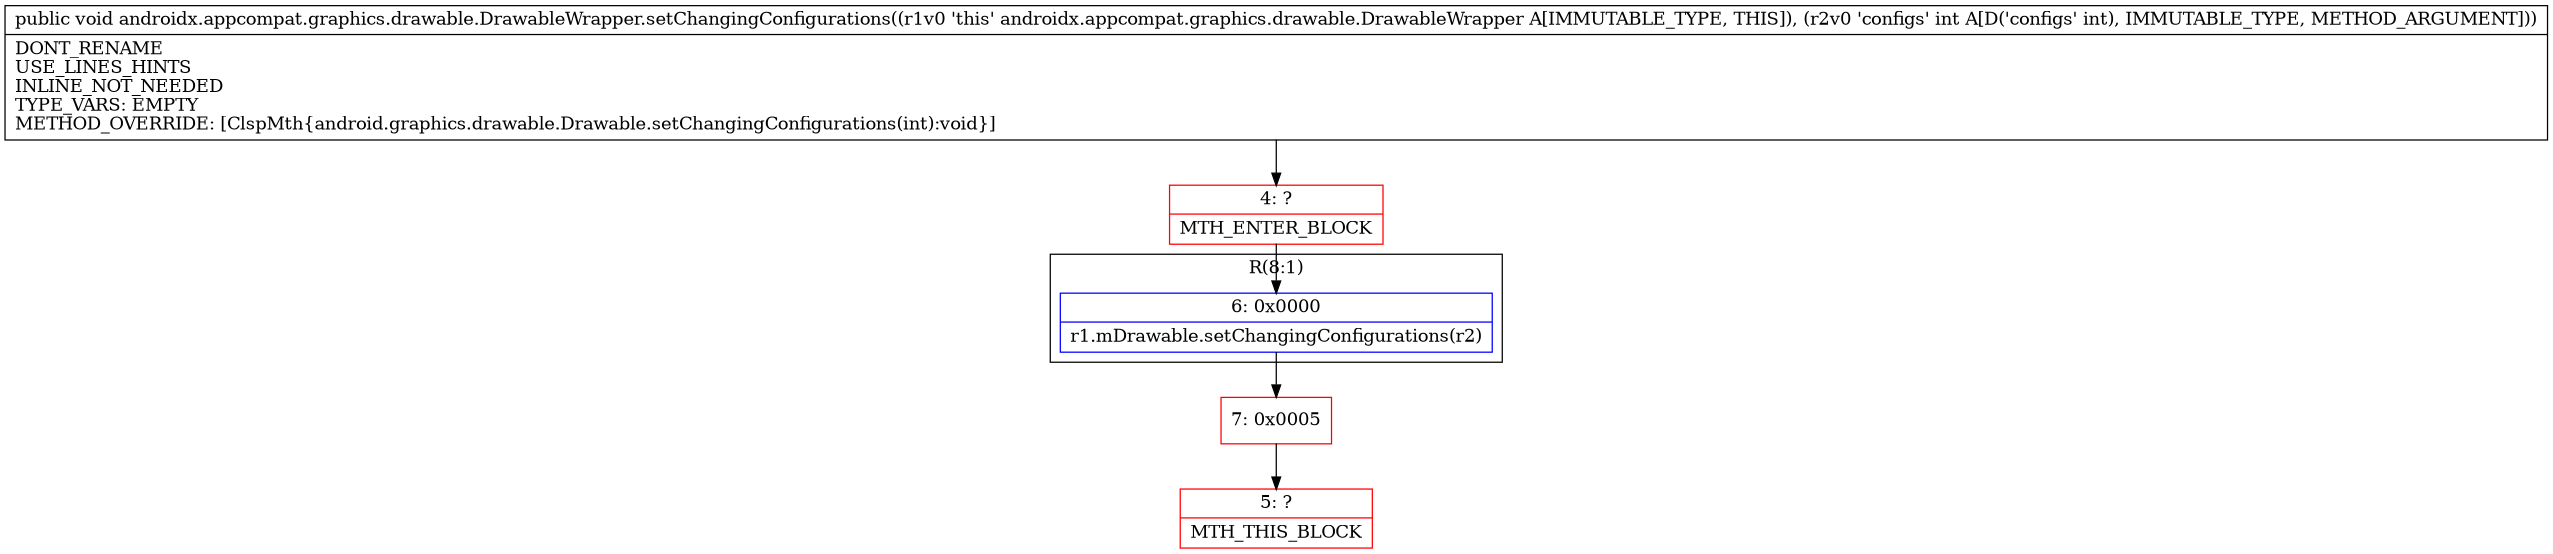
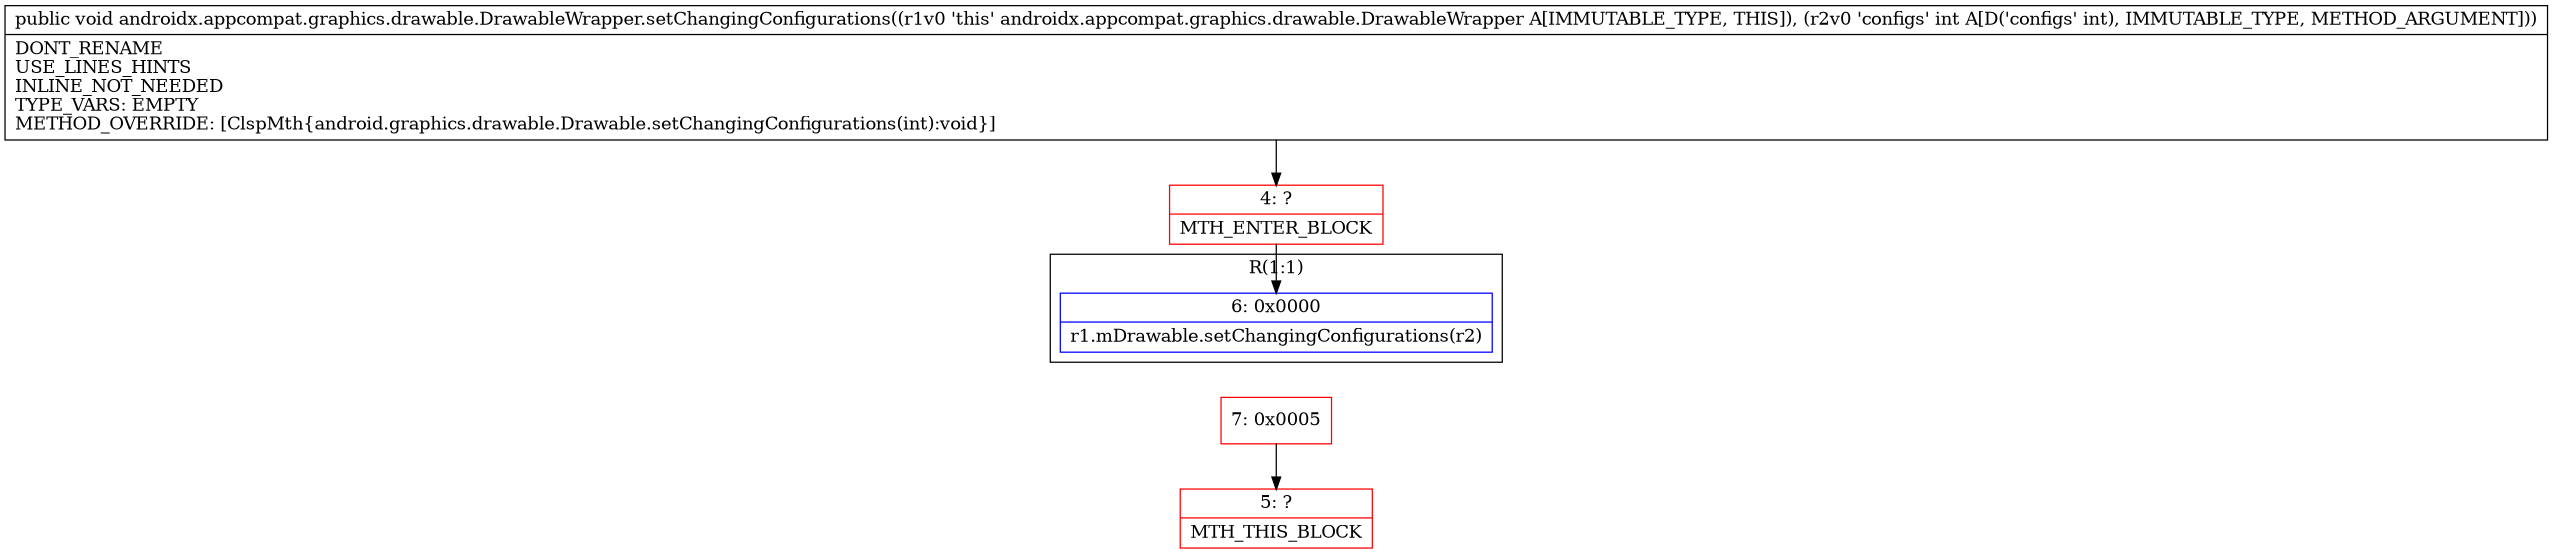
(1276, 269) -> (1276, 269)
(1276, 370) -> none
